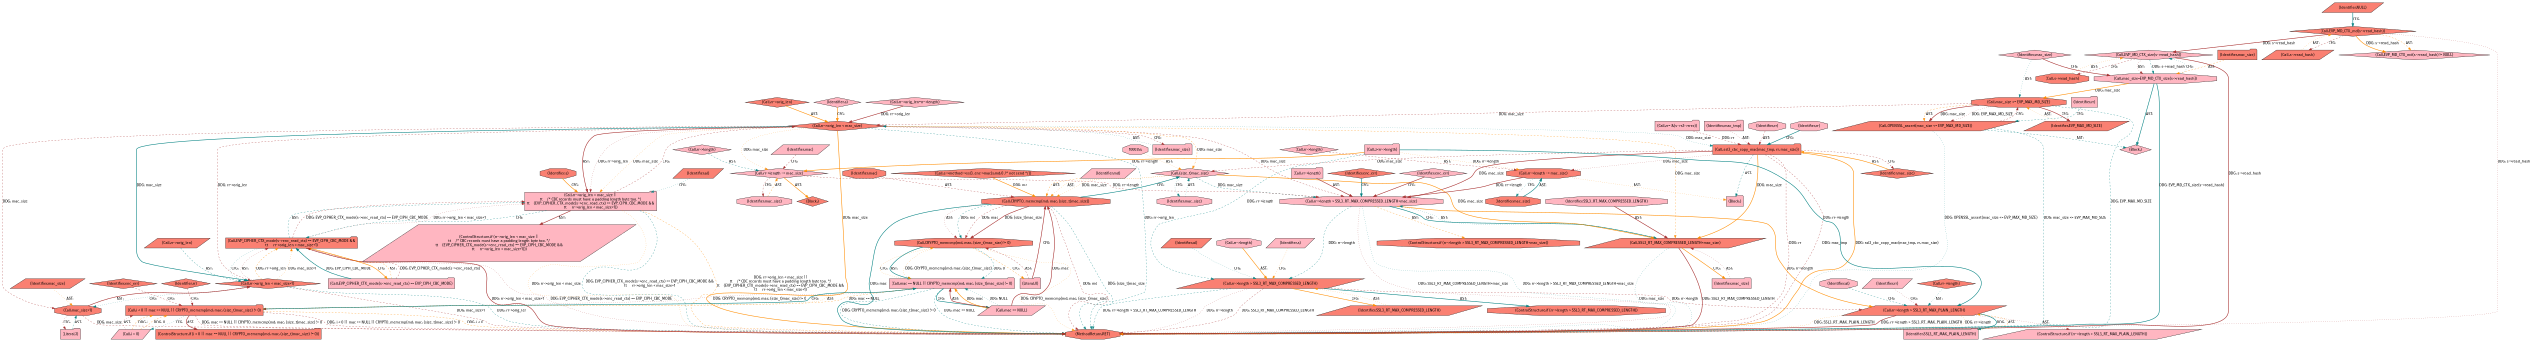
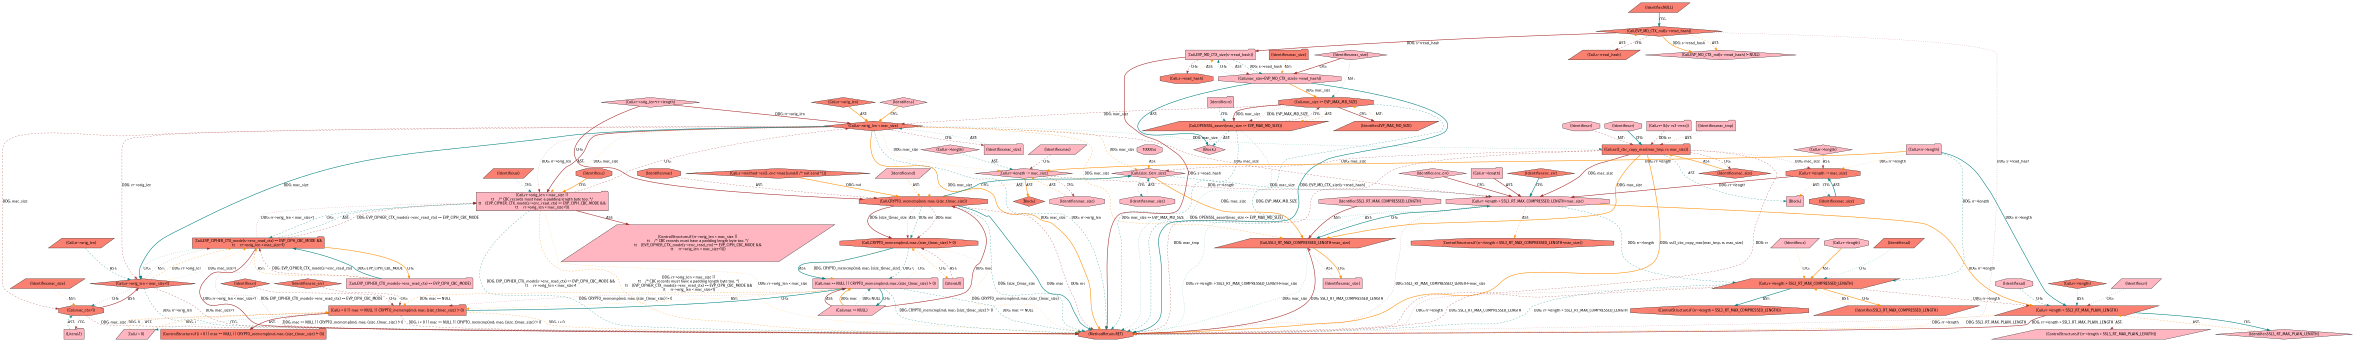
(2149, 55) -> (1220, 55)
(1190, 173) -> (1149, 173)
(1040, 244) -> (670, 185)
(78, 311) -> (81, 311)
(2001, 322) -> (2248, 322)
(1941, 334) -> (2284, 334)
